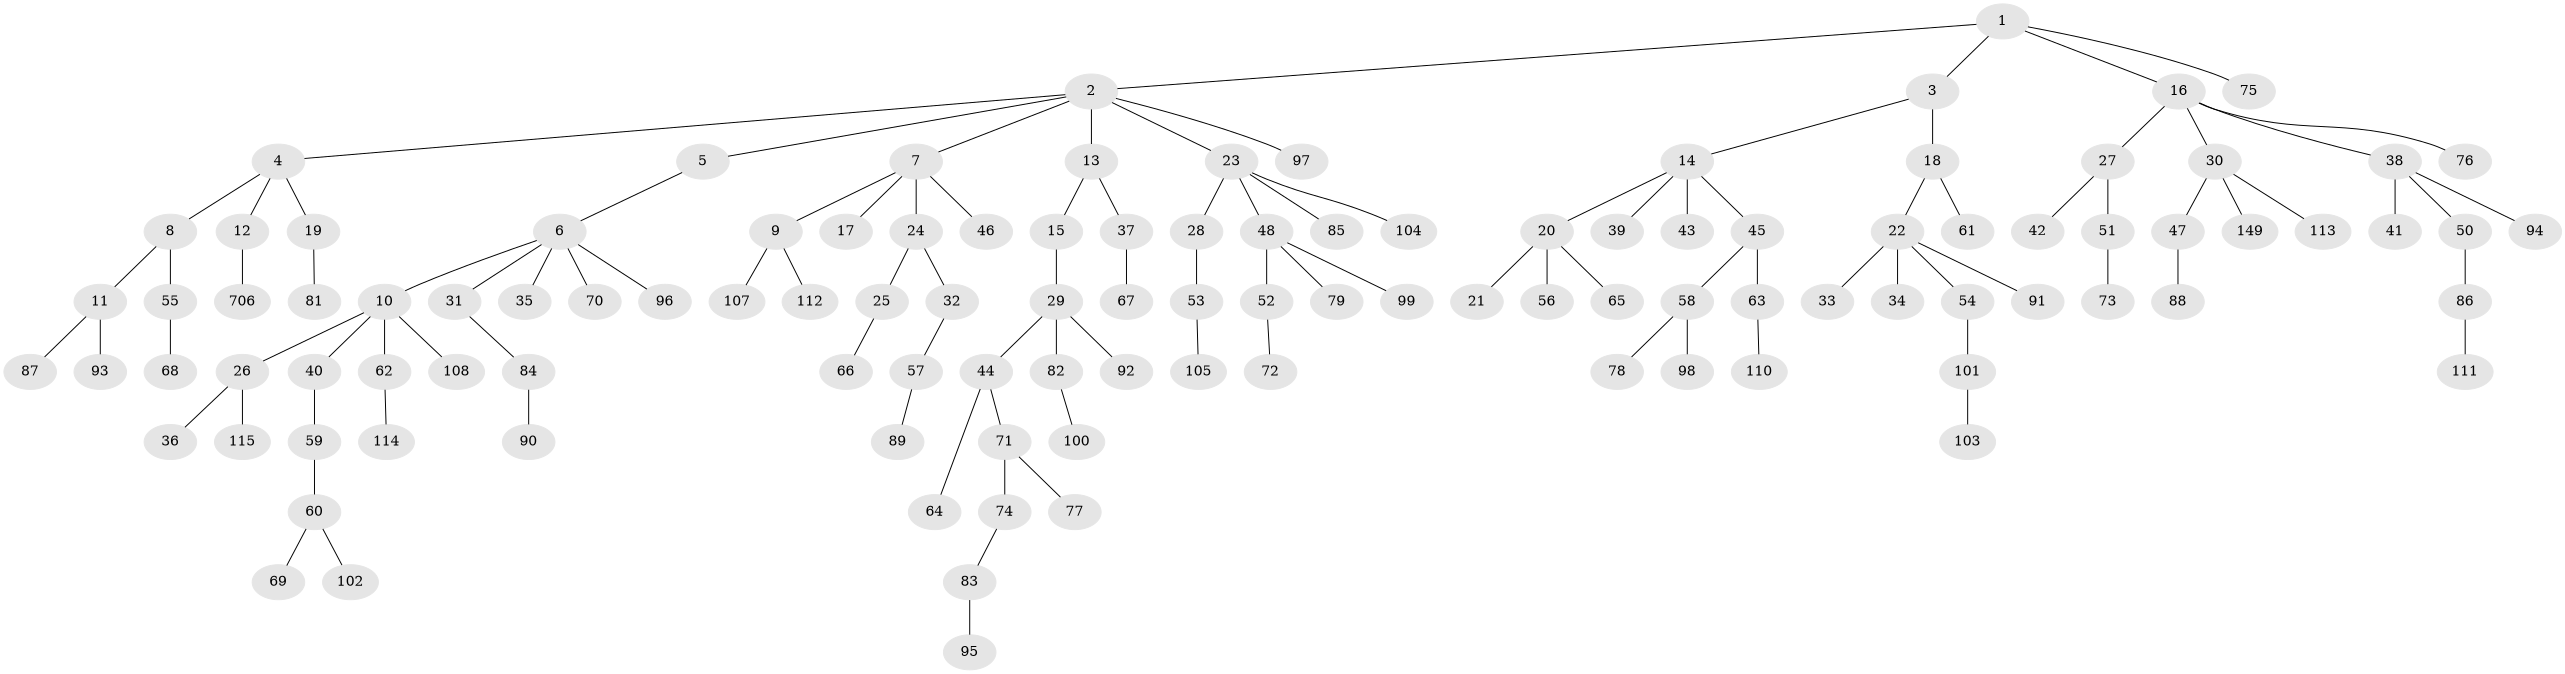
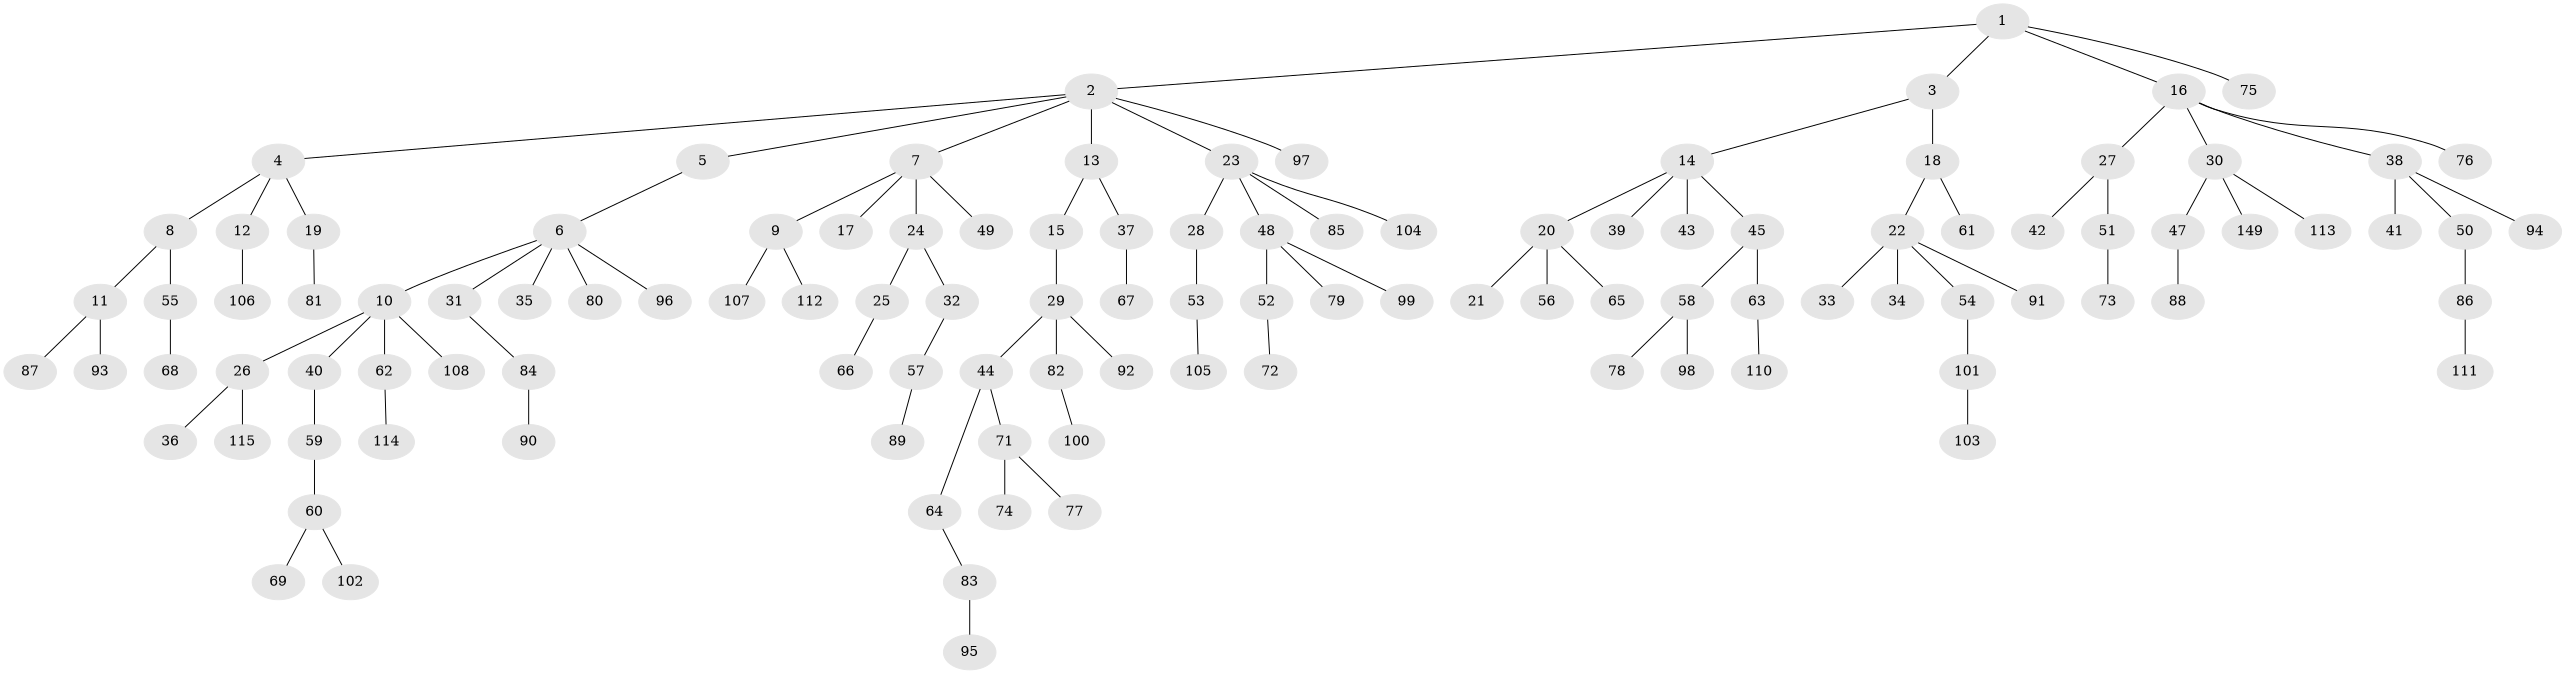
(986, 232) -> (986, 232)
(242, 302) -> (242, 302)
(595, 302) -> (595, 302)
(987, 547) -> (952, 547)
